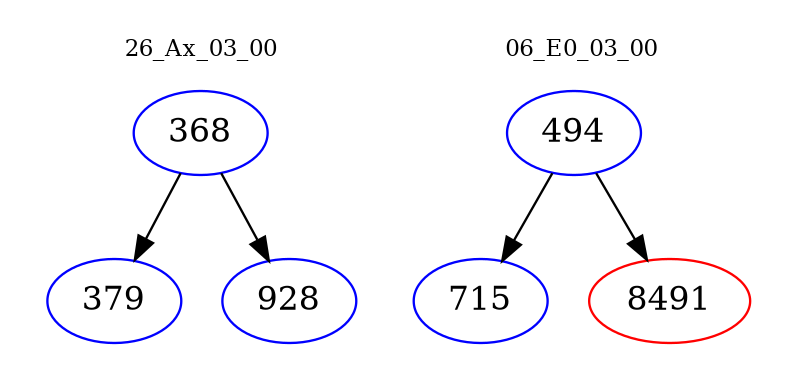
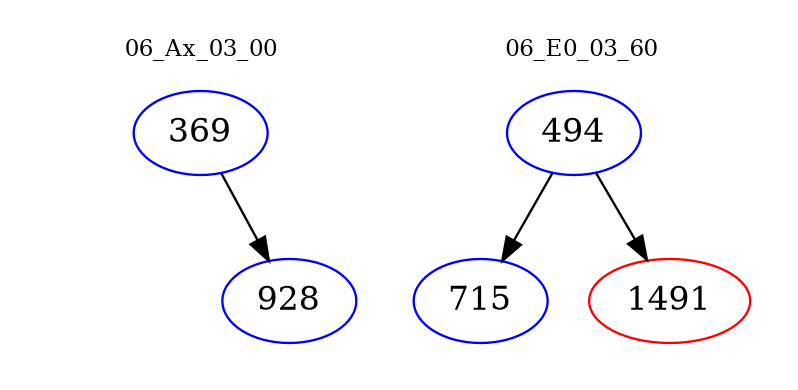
(202, 50) -> (202, 50)
(582, 50) -> (582, 50)
(201, 133) -> (201, 133)
(114, 301) -> none
(670, 301) -> (670, 301)
